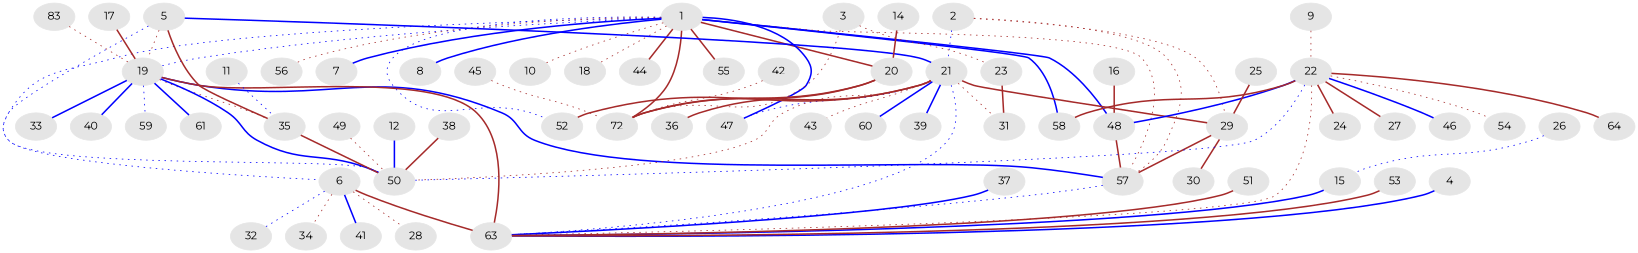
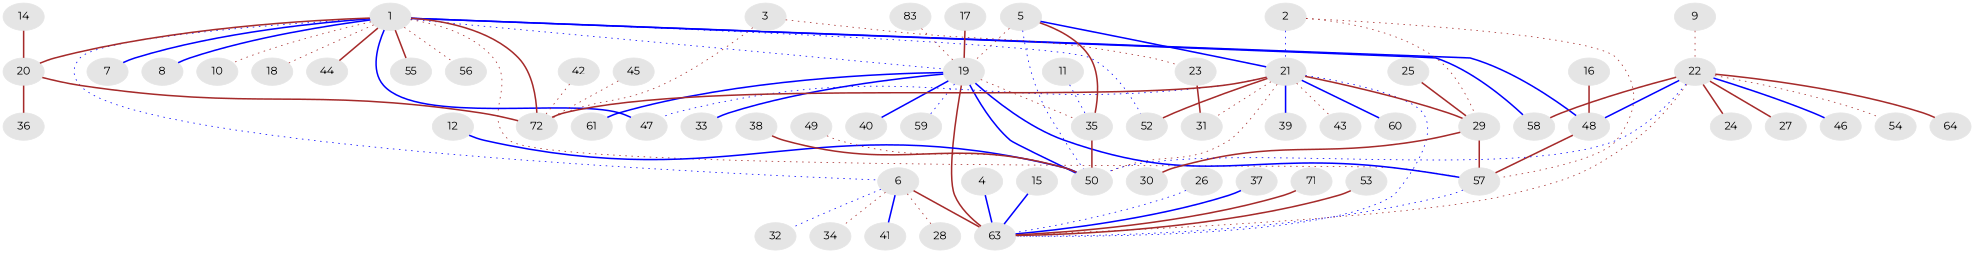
(1450, 154) -> (1102, 216)
(1248, 181) -> (1312, 181)
